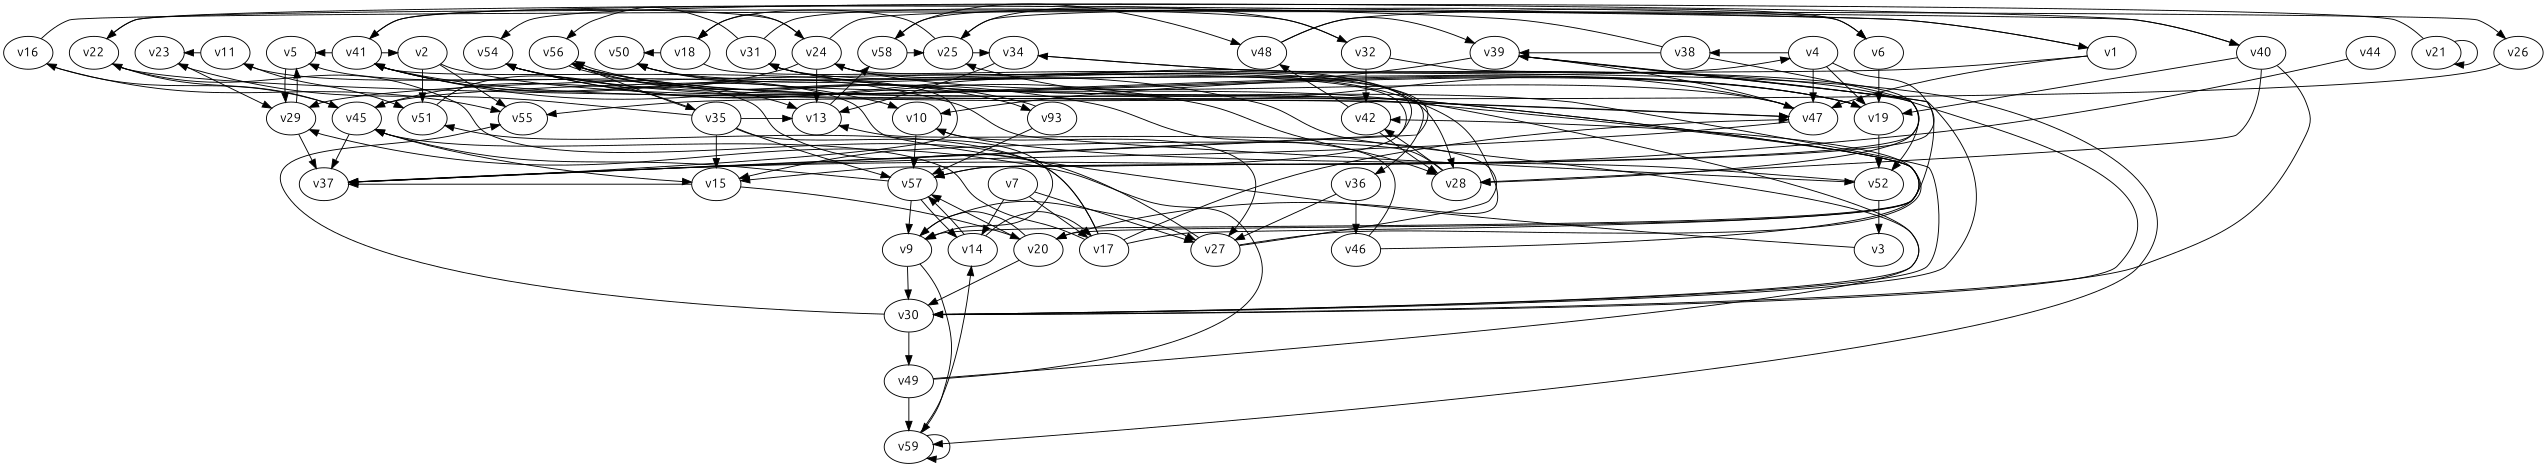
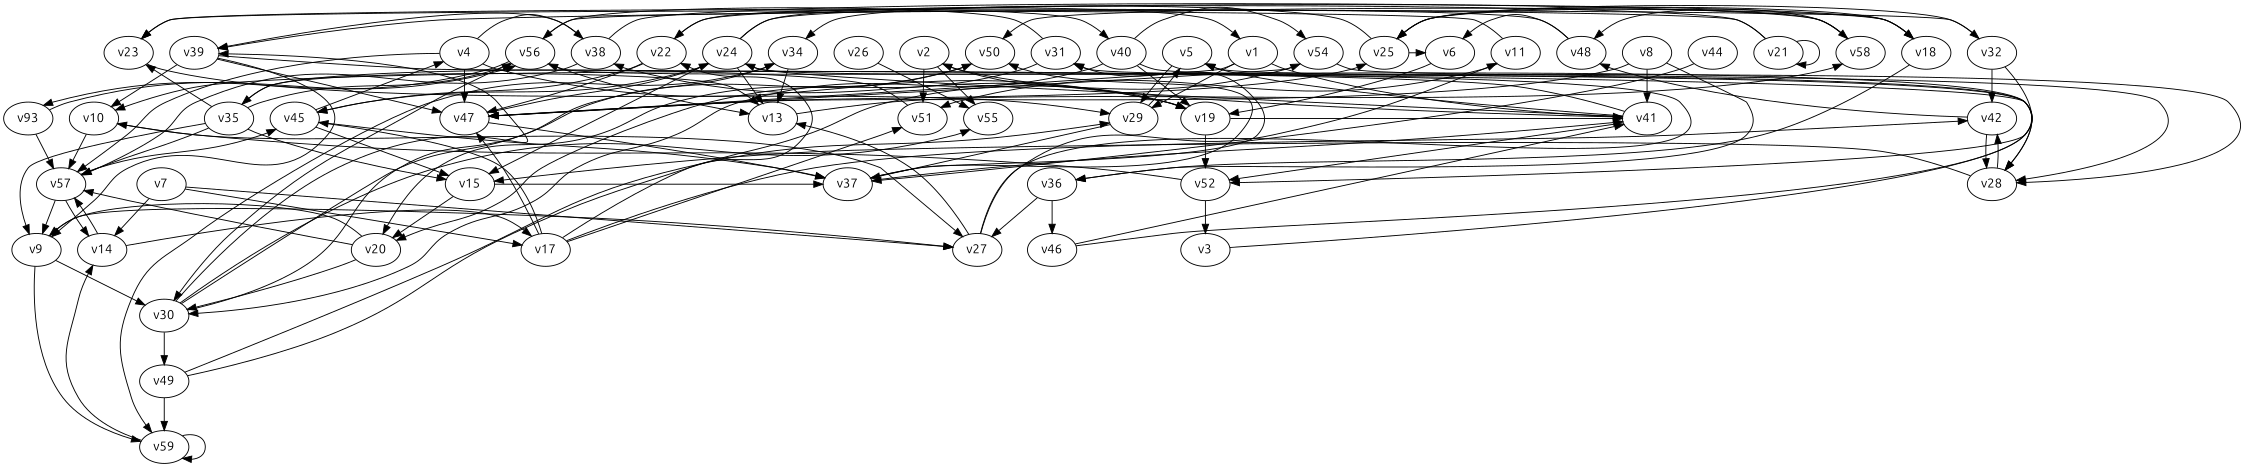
none -> (958, 9)
(1050, 9) -> (1256, 10)
(28, 53) -> none
none -> (1647, 53)
(1188, 86) -> (904, 88)
